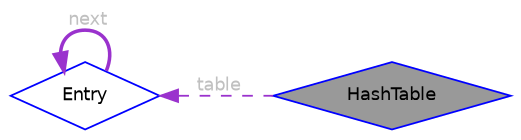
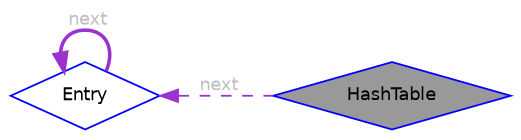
(216, 86) -> (216, 86)
